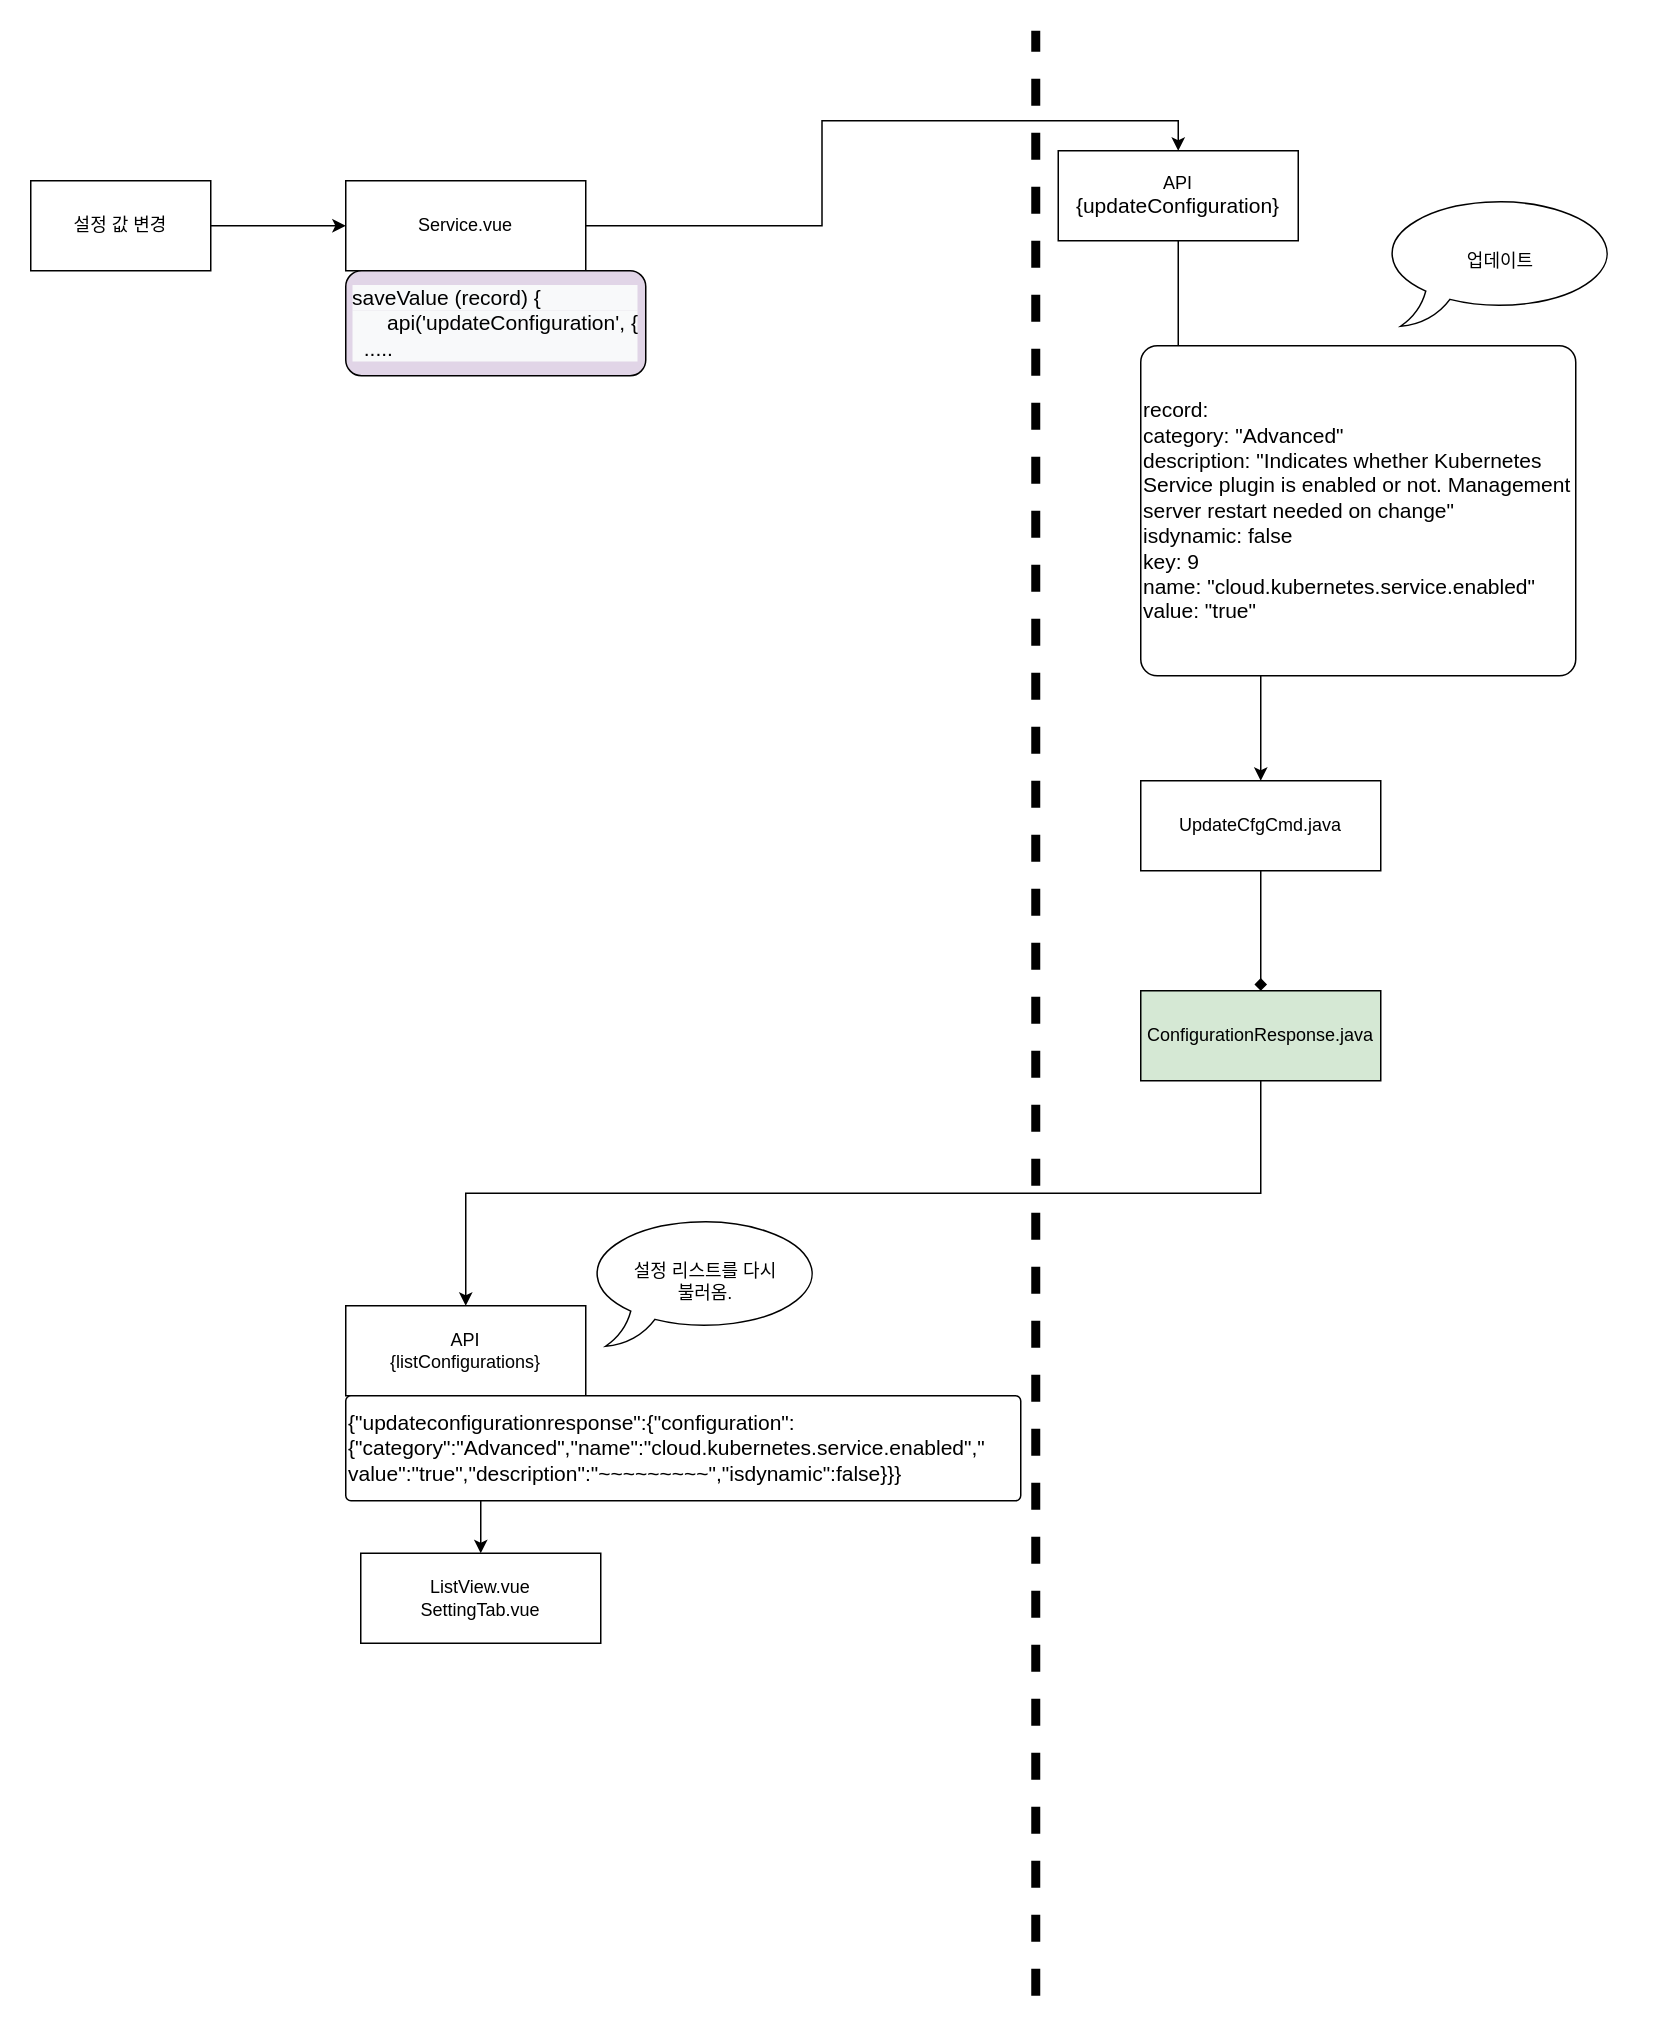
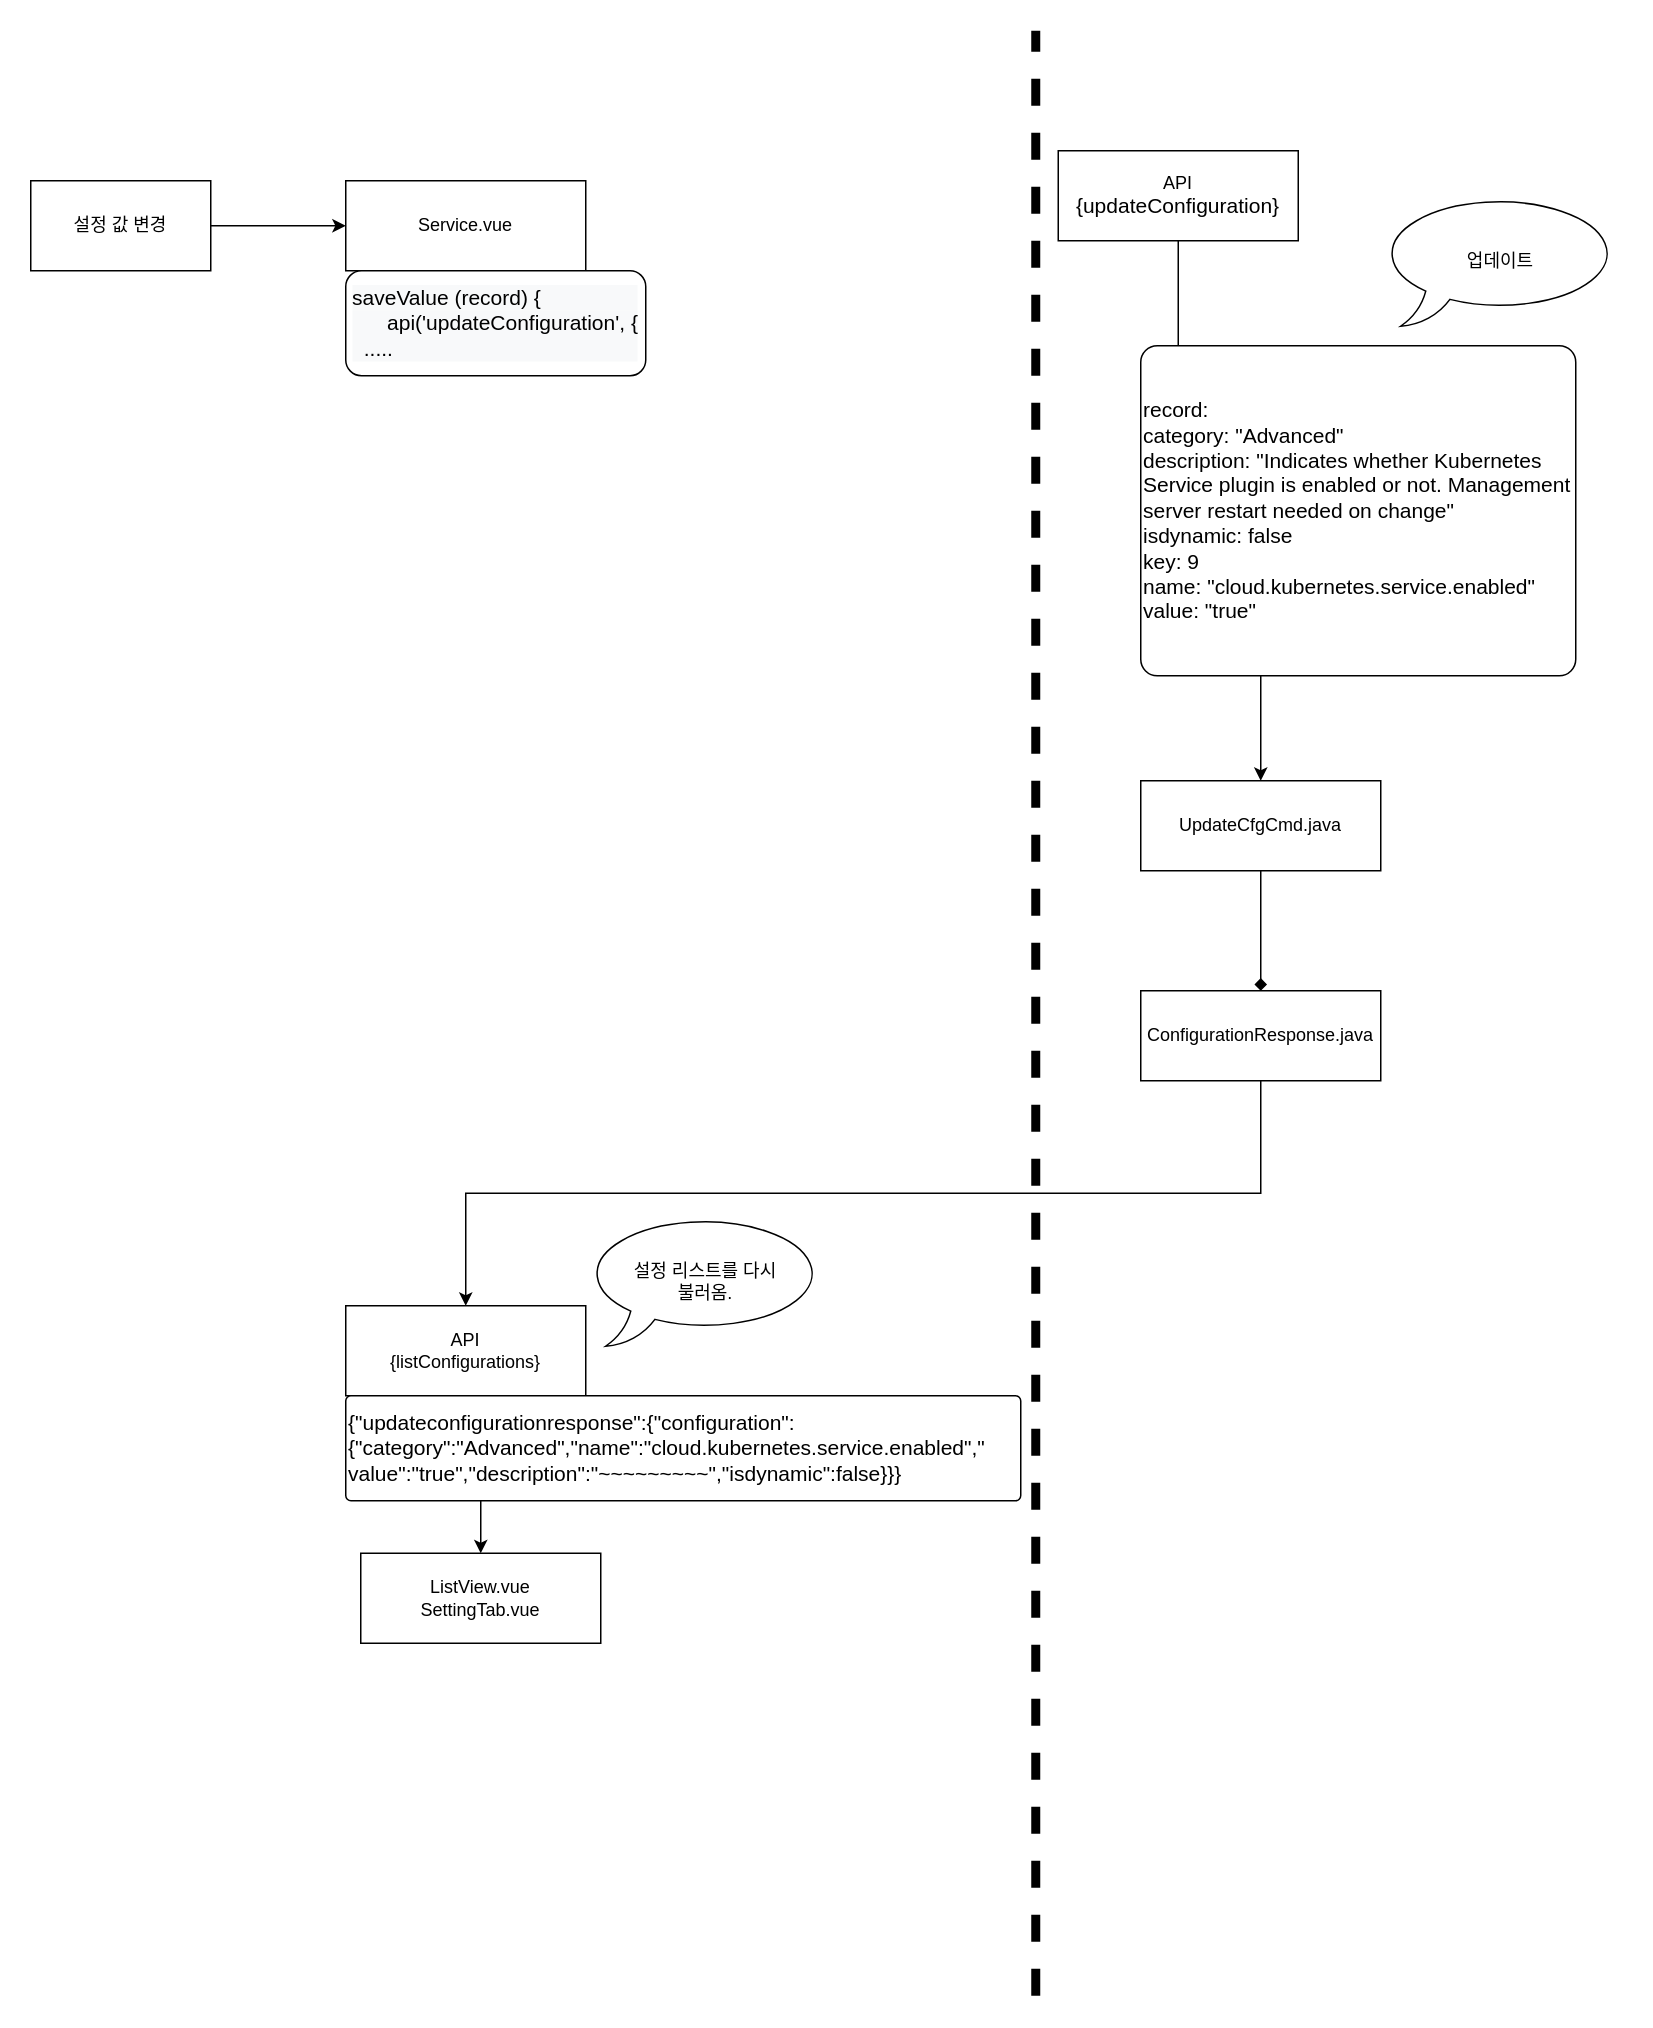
(839, 121) -> none
(496, 323) -> (496, 323)
(1261, 1036) -> (1261, 1036)
